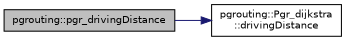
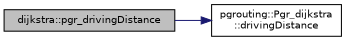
(89, 20) -> (89, 20)
